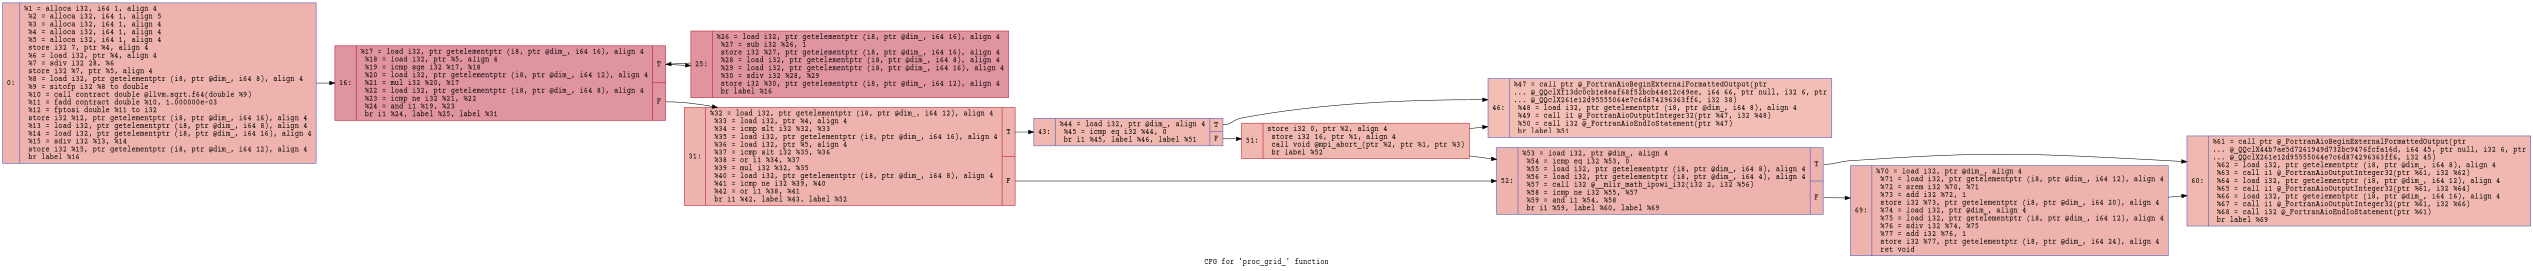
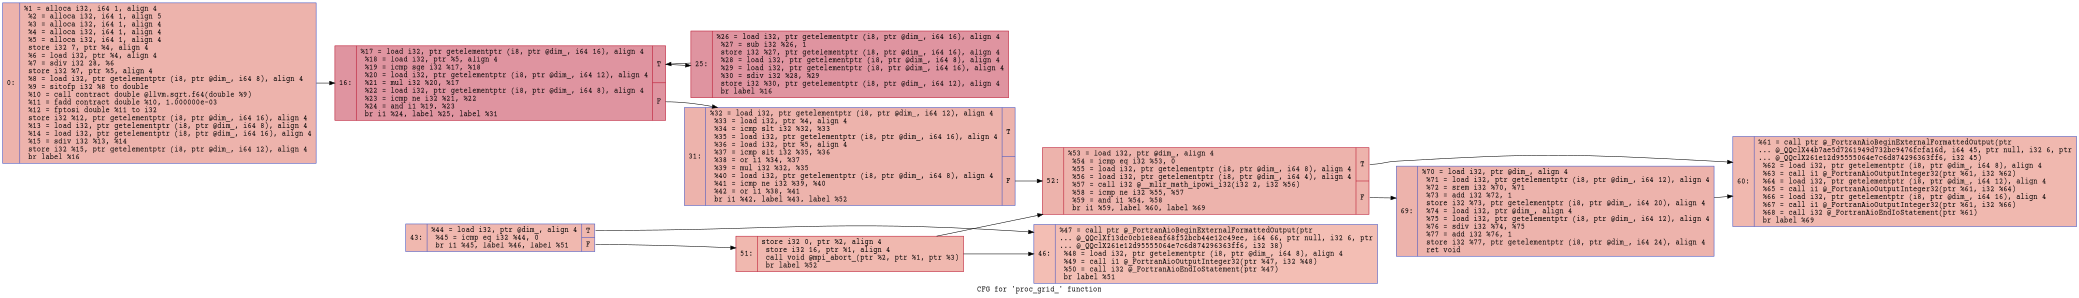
(1022, 132) -> none
(850, 157) -> (850, 157)
(1660, 181) -> (1206, 181)
